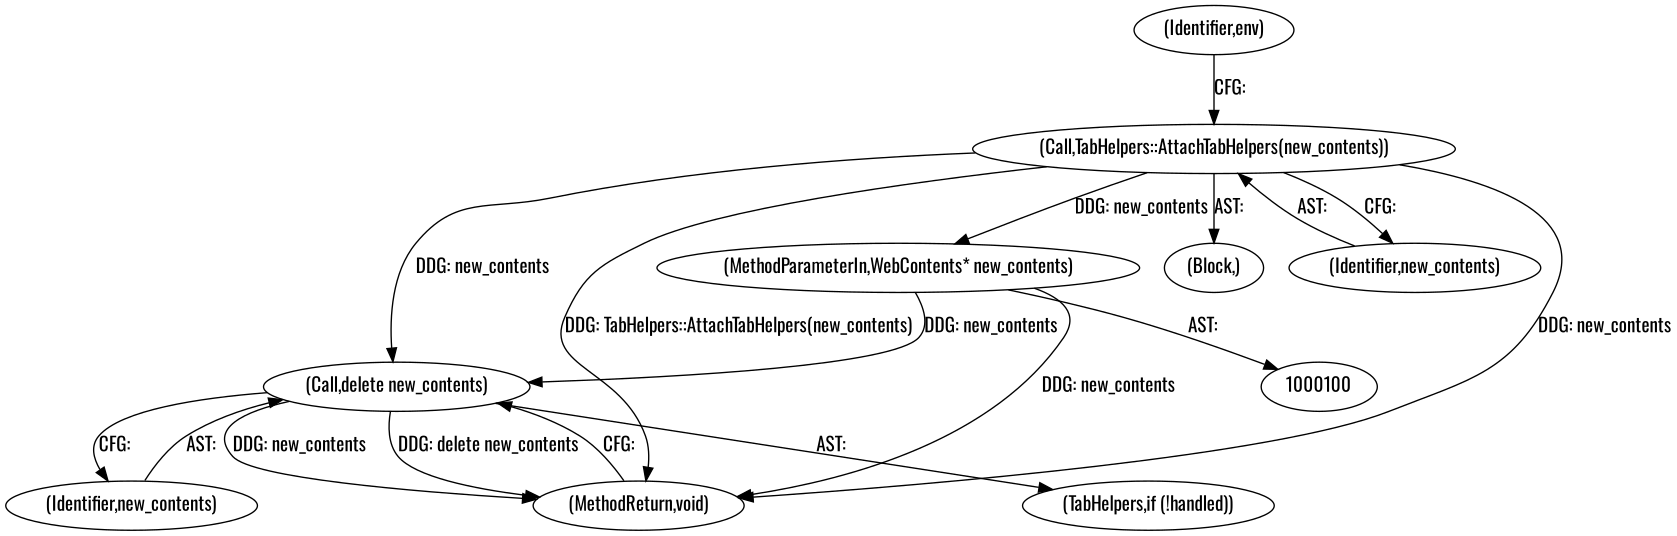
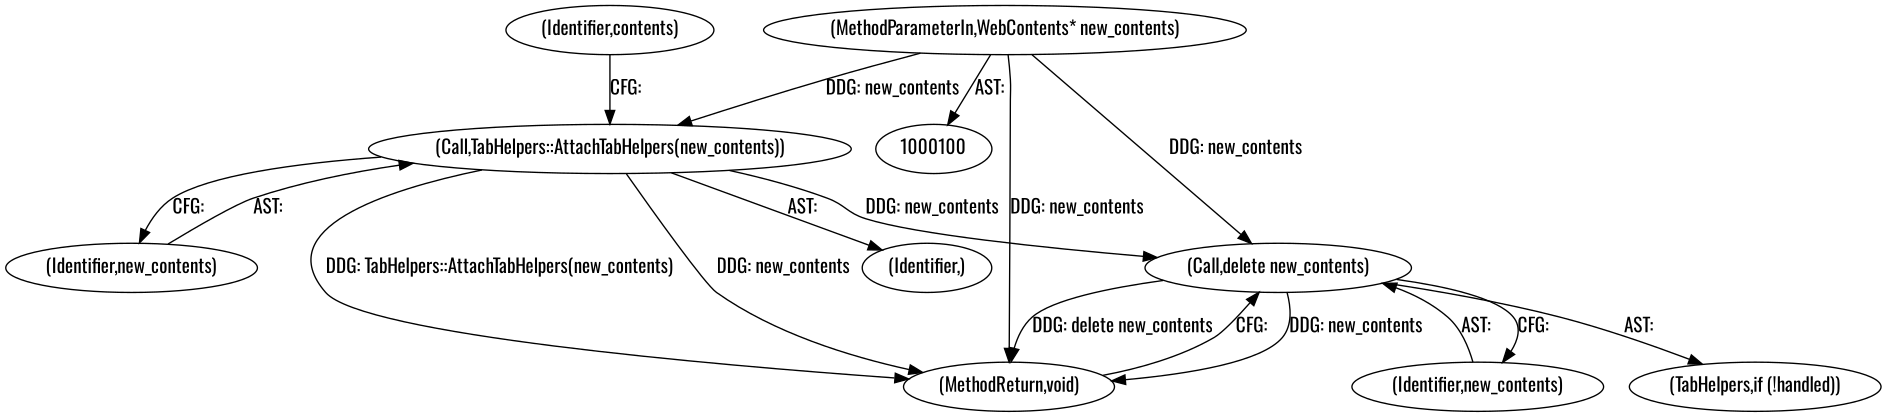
(1214, 30) -> (610, 30)
(1057, 205) -> (805, 85)
(1214, 268) -> (927, 268)
